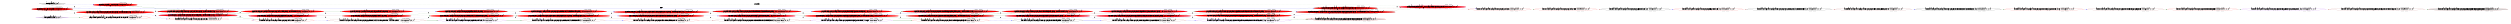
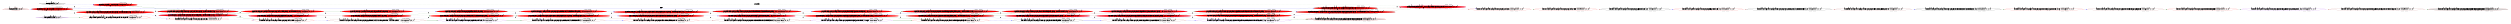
none -> (16, 9)
